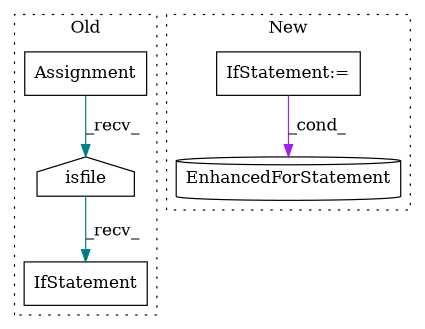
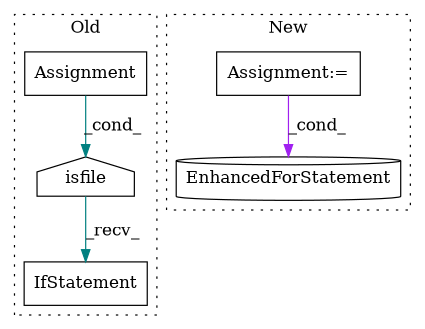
(288, 74) -> (288, 74)
(113, 126) -> (113, 126)
